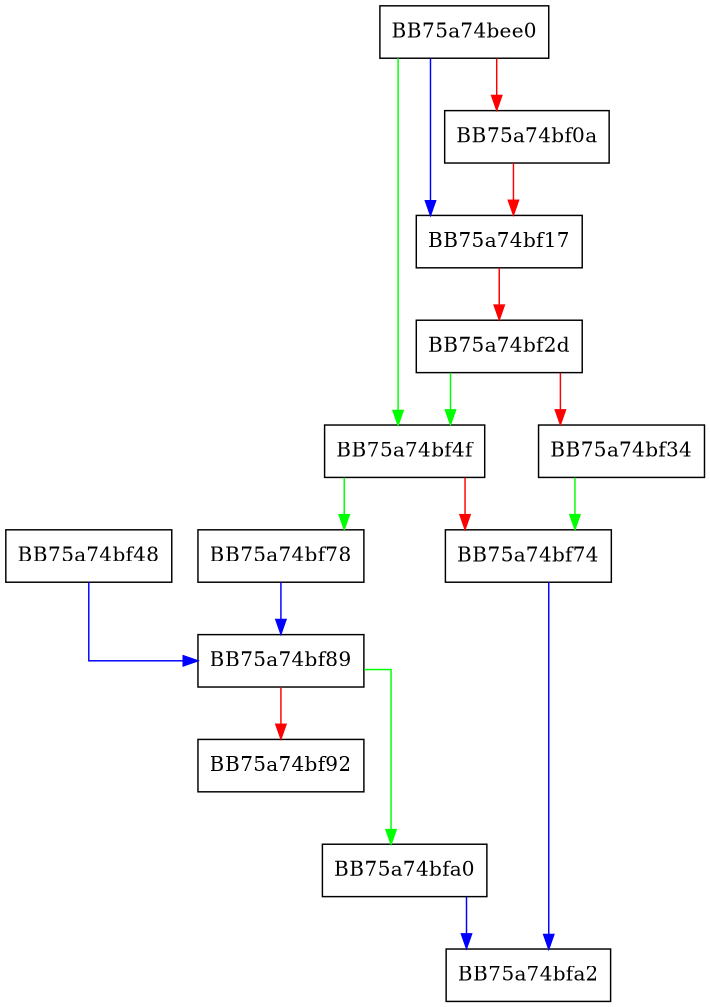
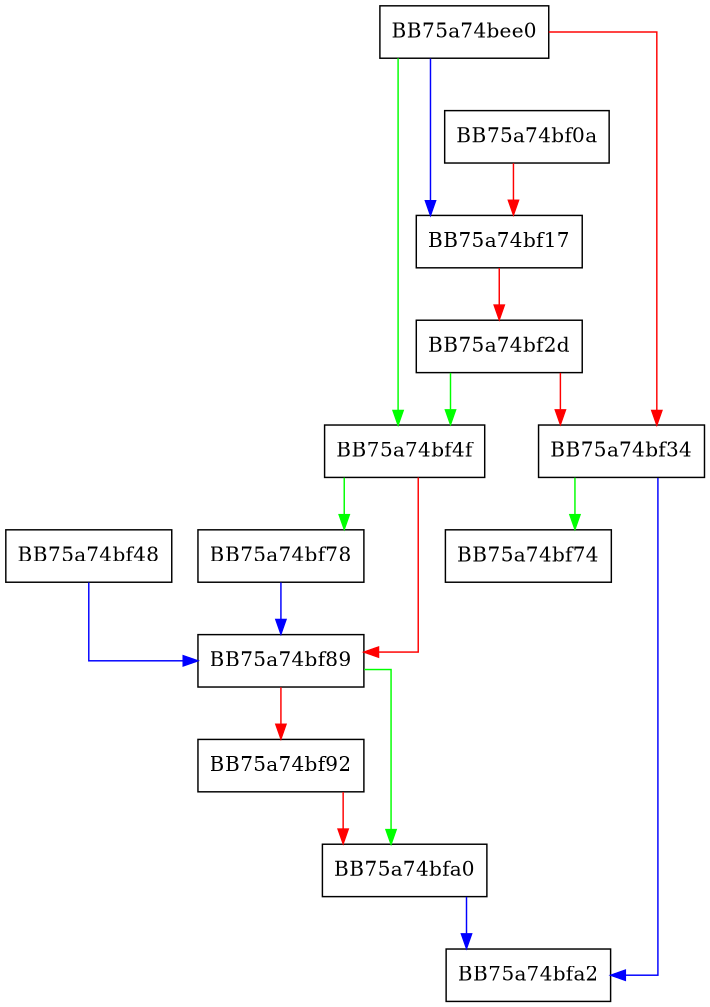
(497, 77) -> (657, 167)
(465, 496) -> (418, 585)
(549, 758) -> (658, 743)
none -> (343, 811)
